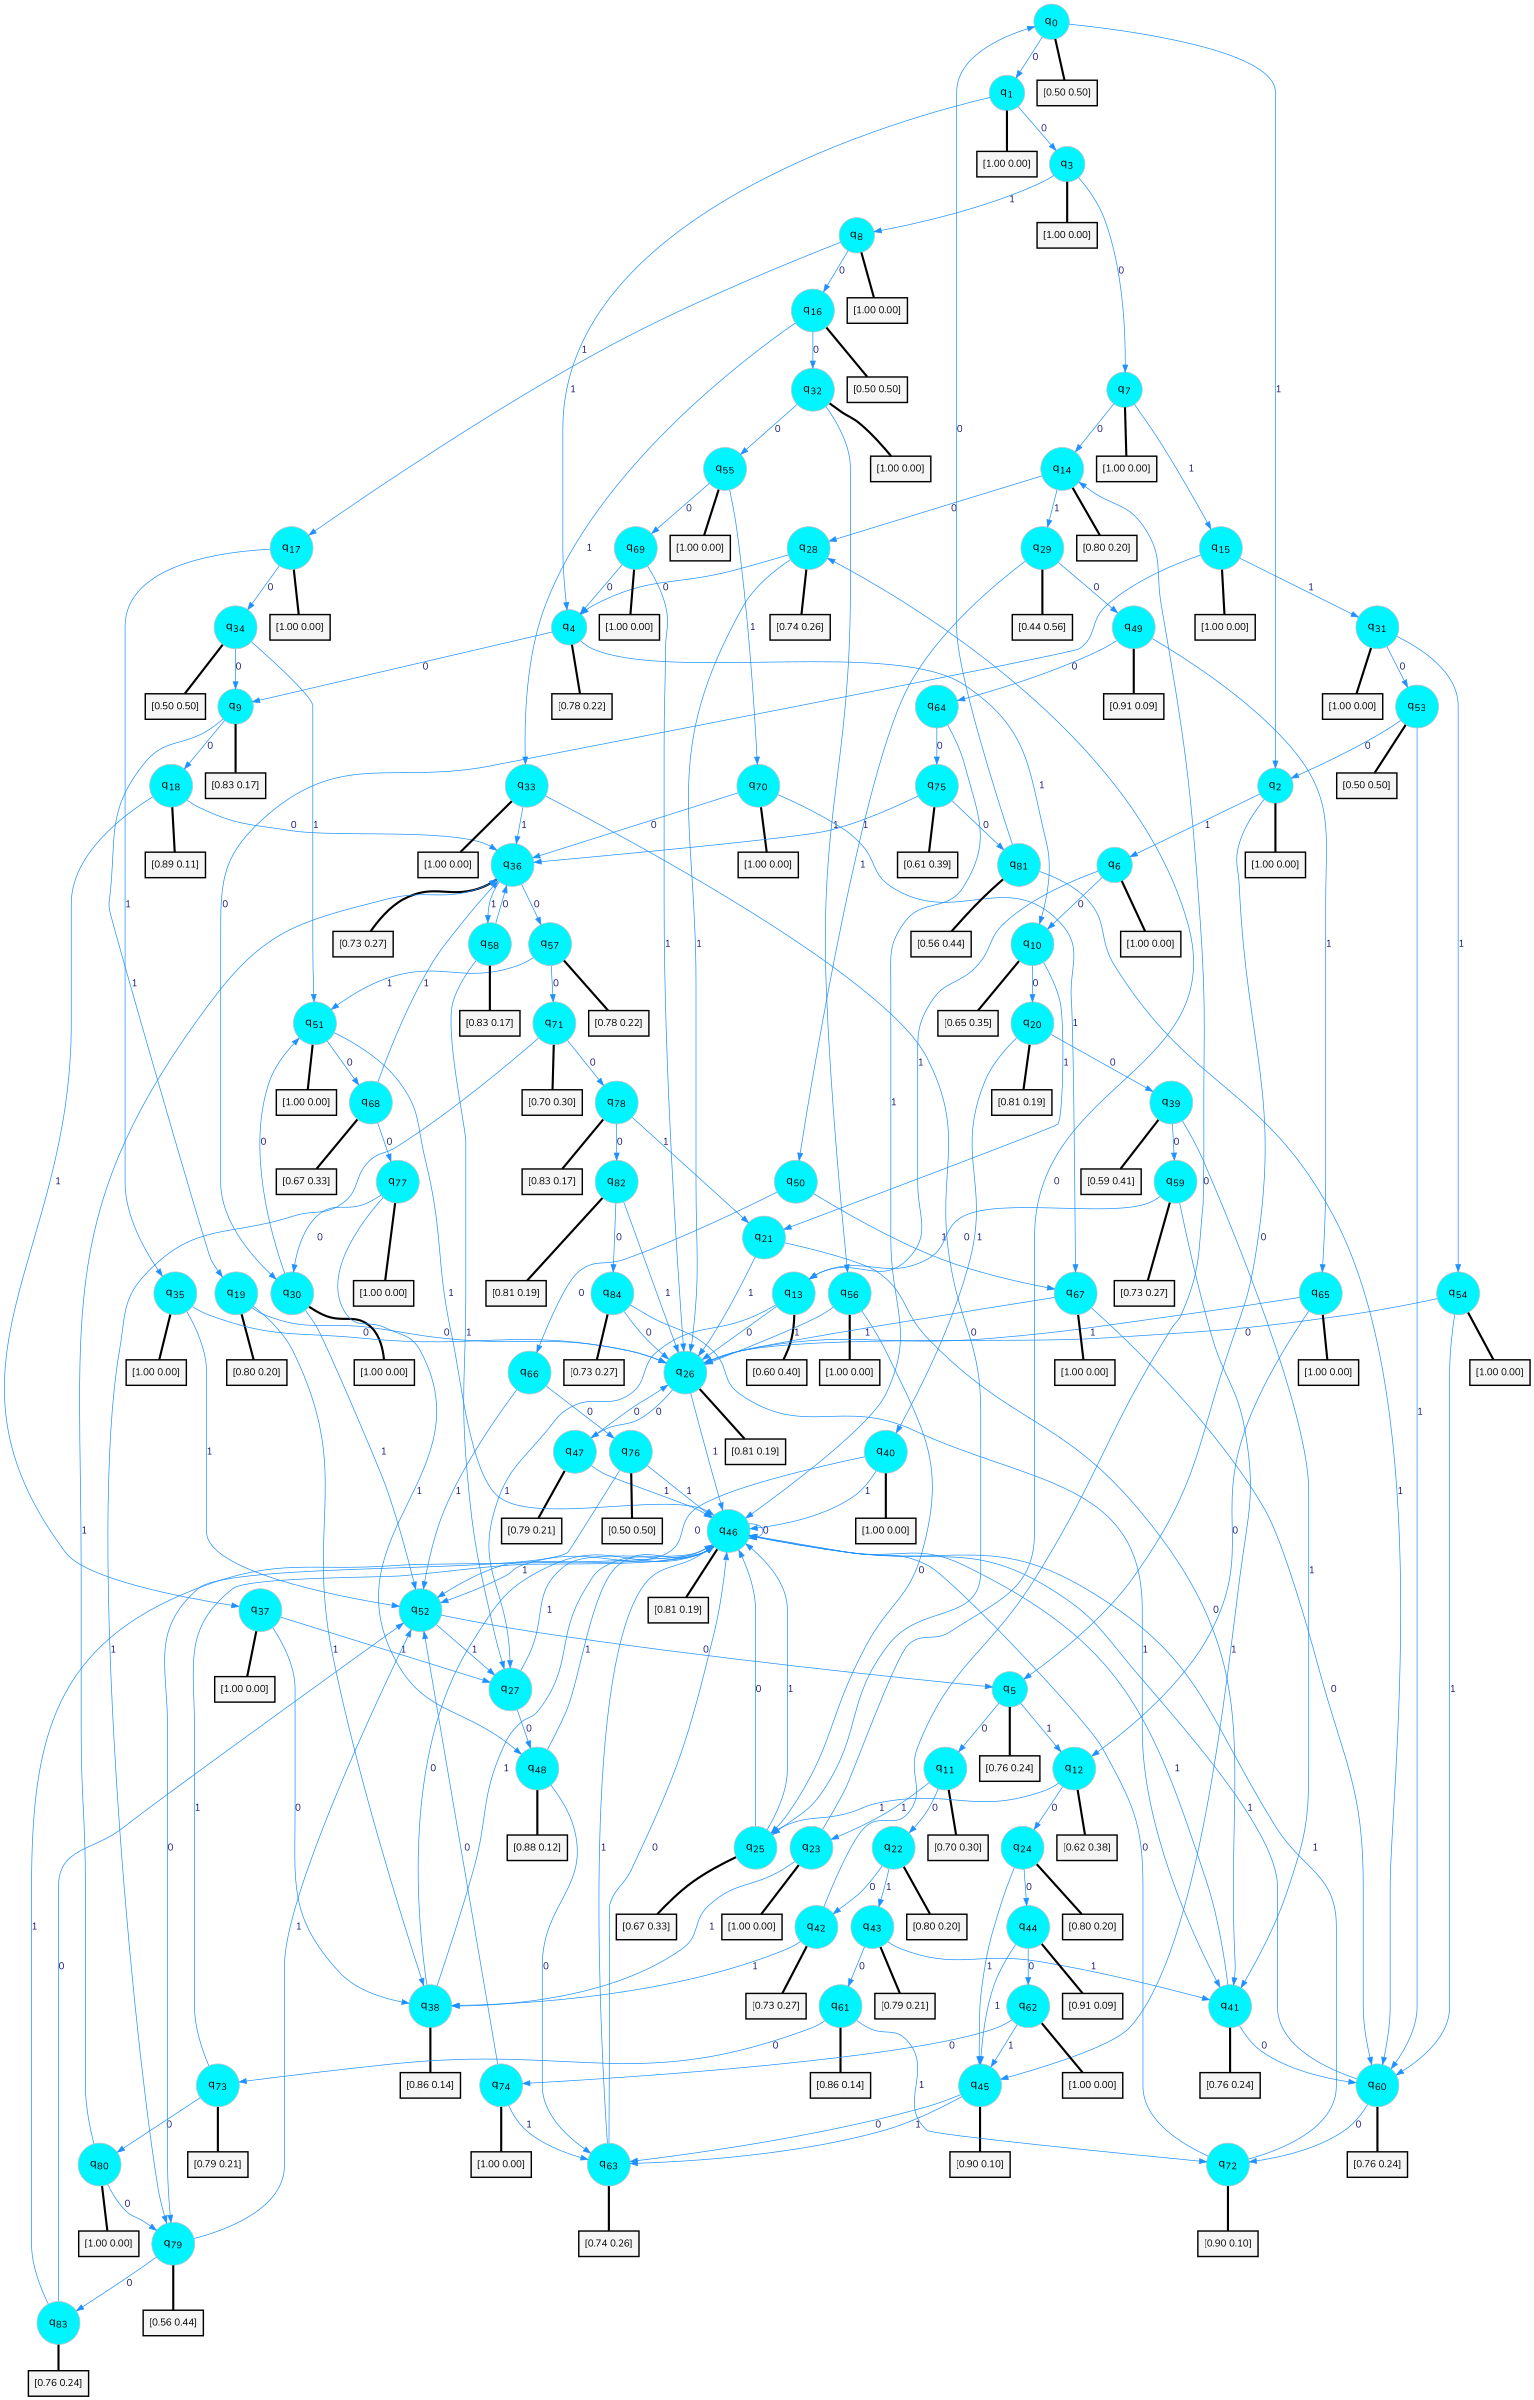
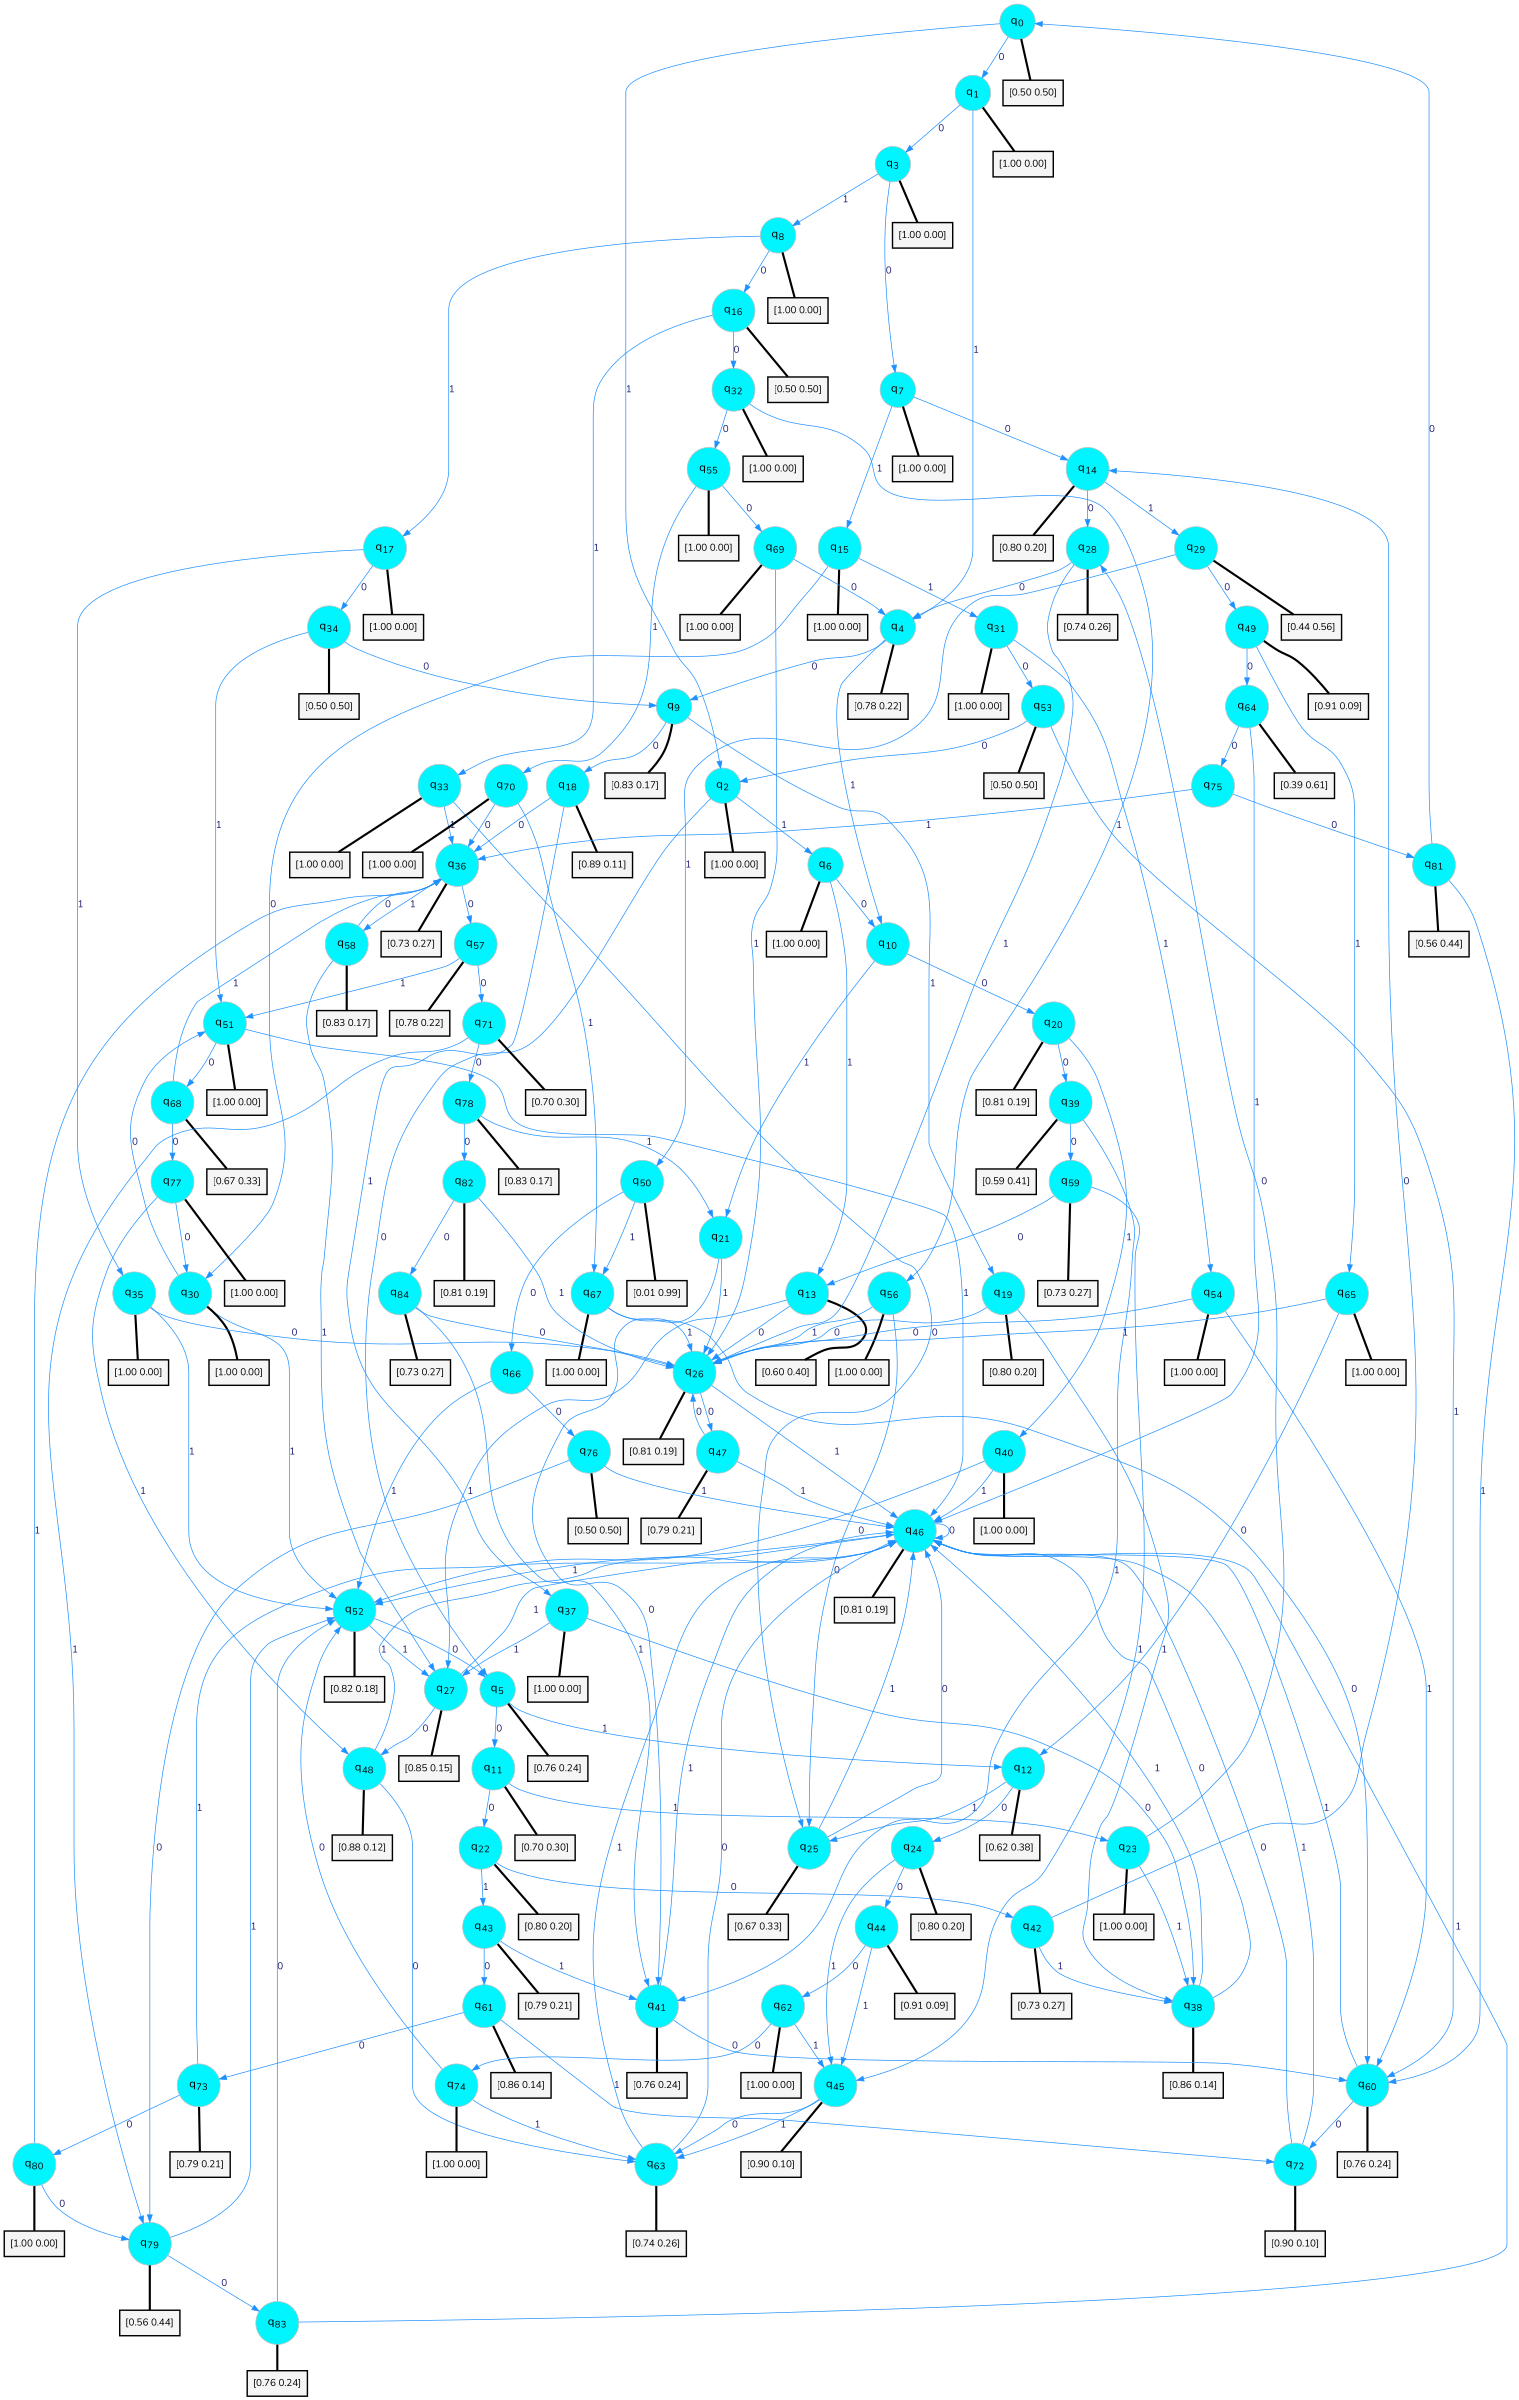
none -> (1304, 786)
(928, 865) -> none
(968, 1023) -> none
none -> (657, 1293)
none -> (355, 1689)
none -> (429, 1769)
